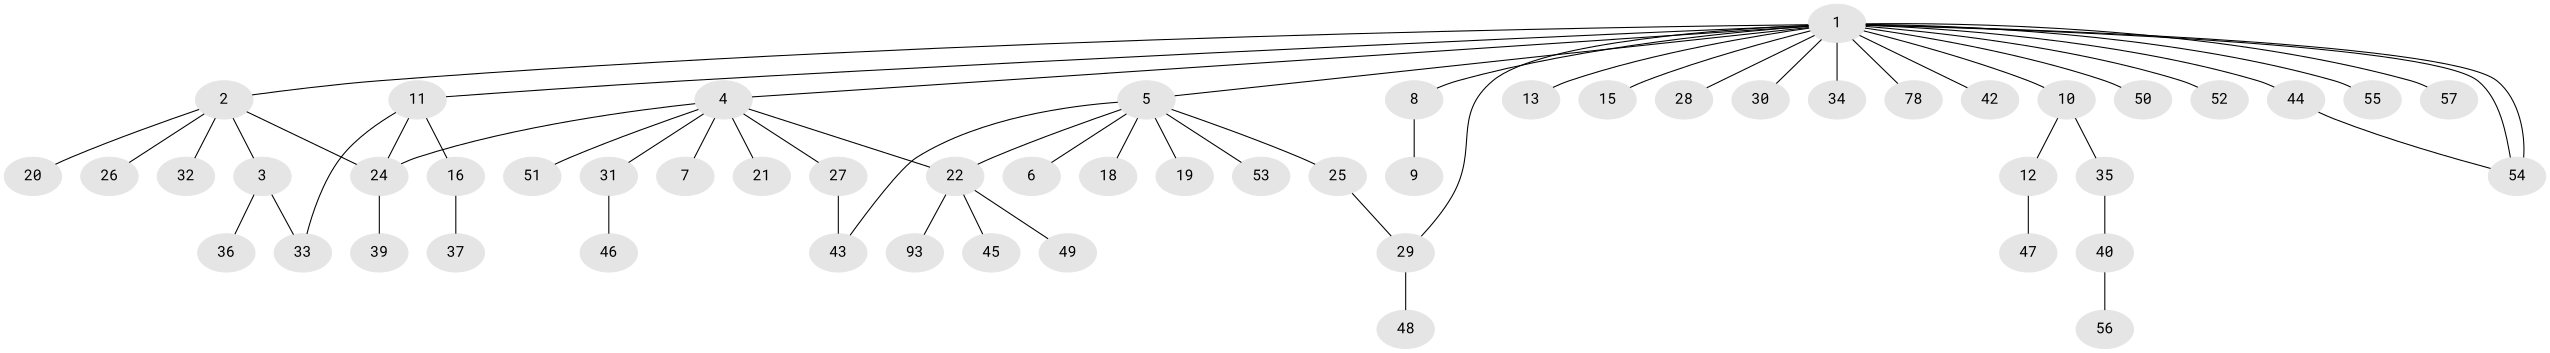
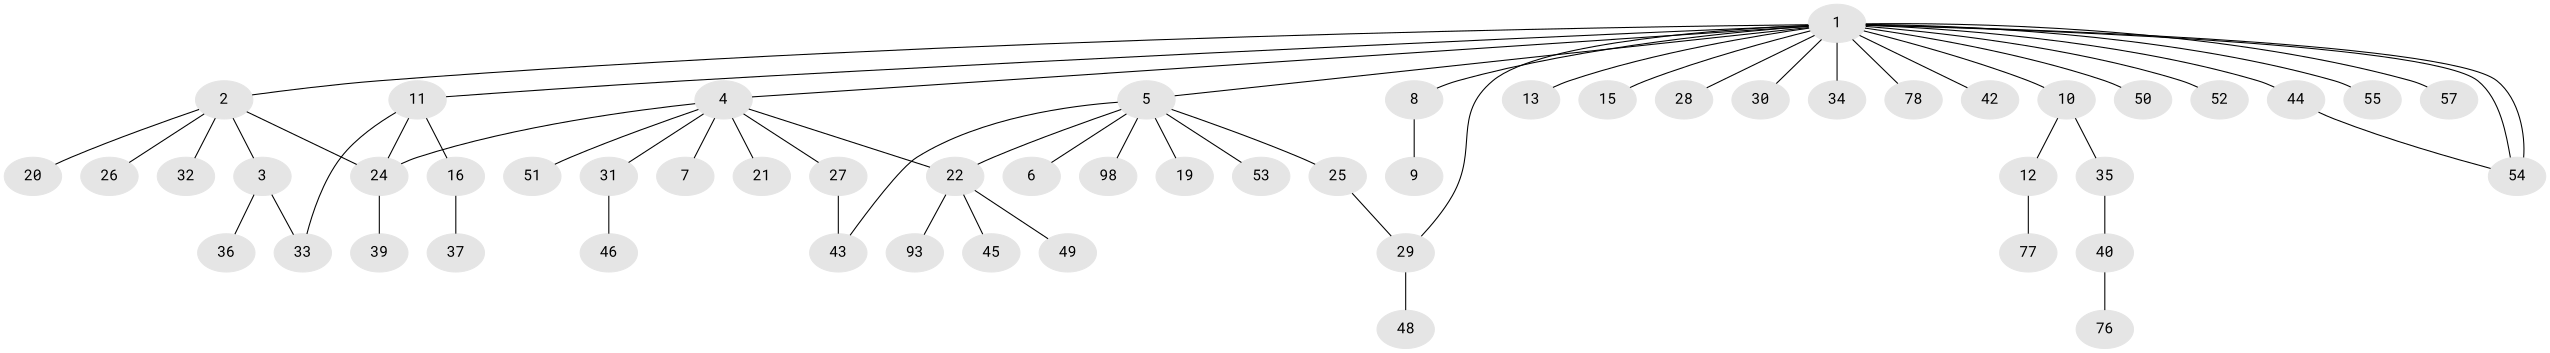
(1108, 176) -> (1108, 176)
(2028, 253) -> (2028, 253)
(2105, 329) -> (2105, 329)
